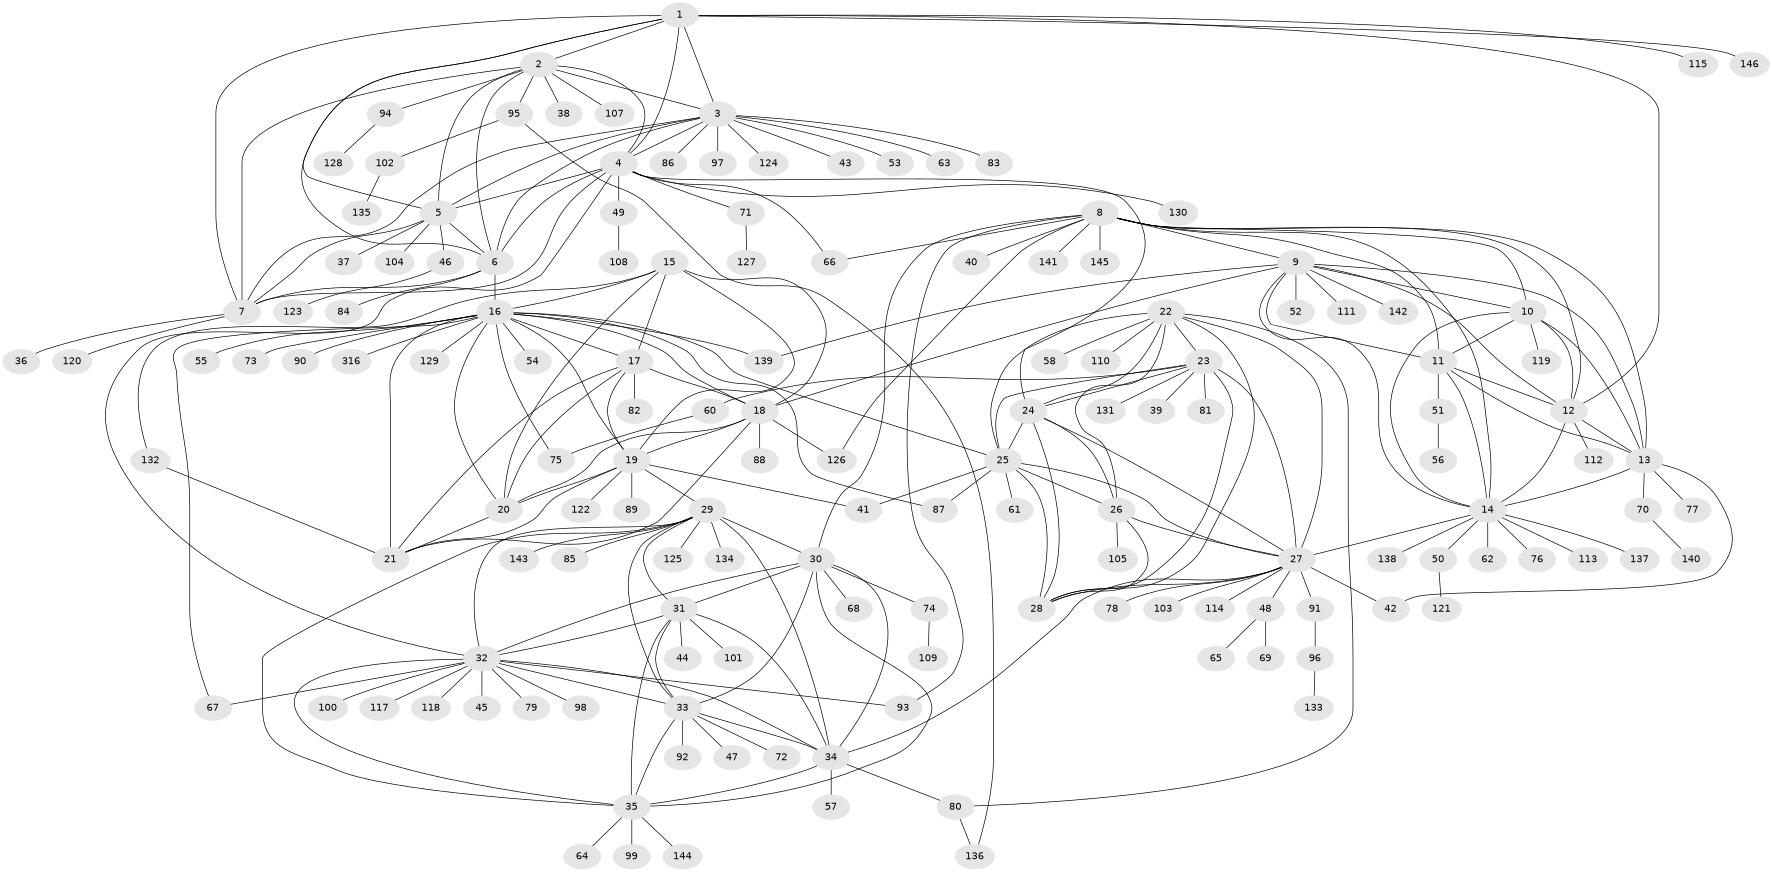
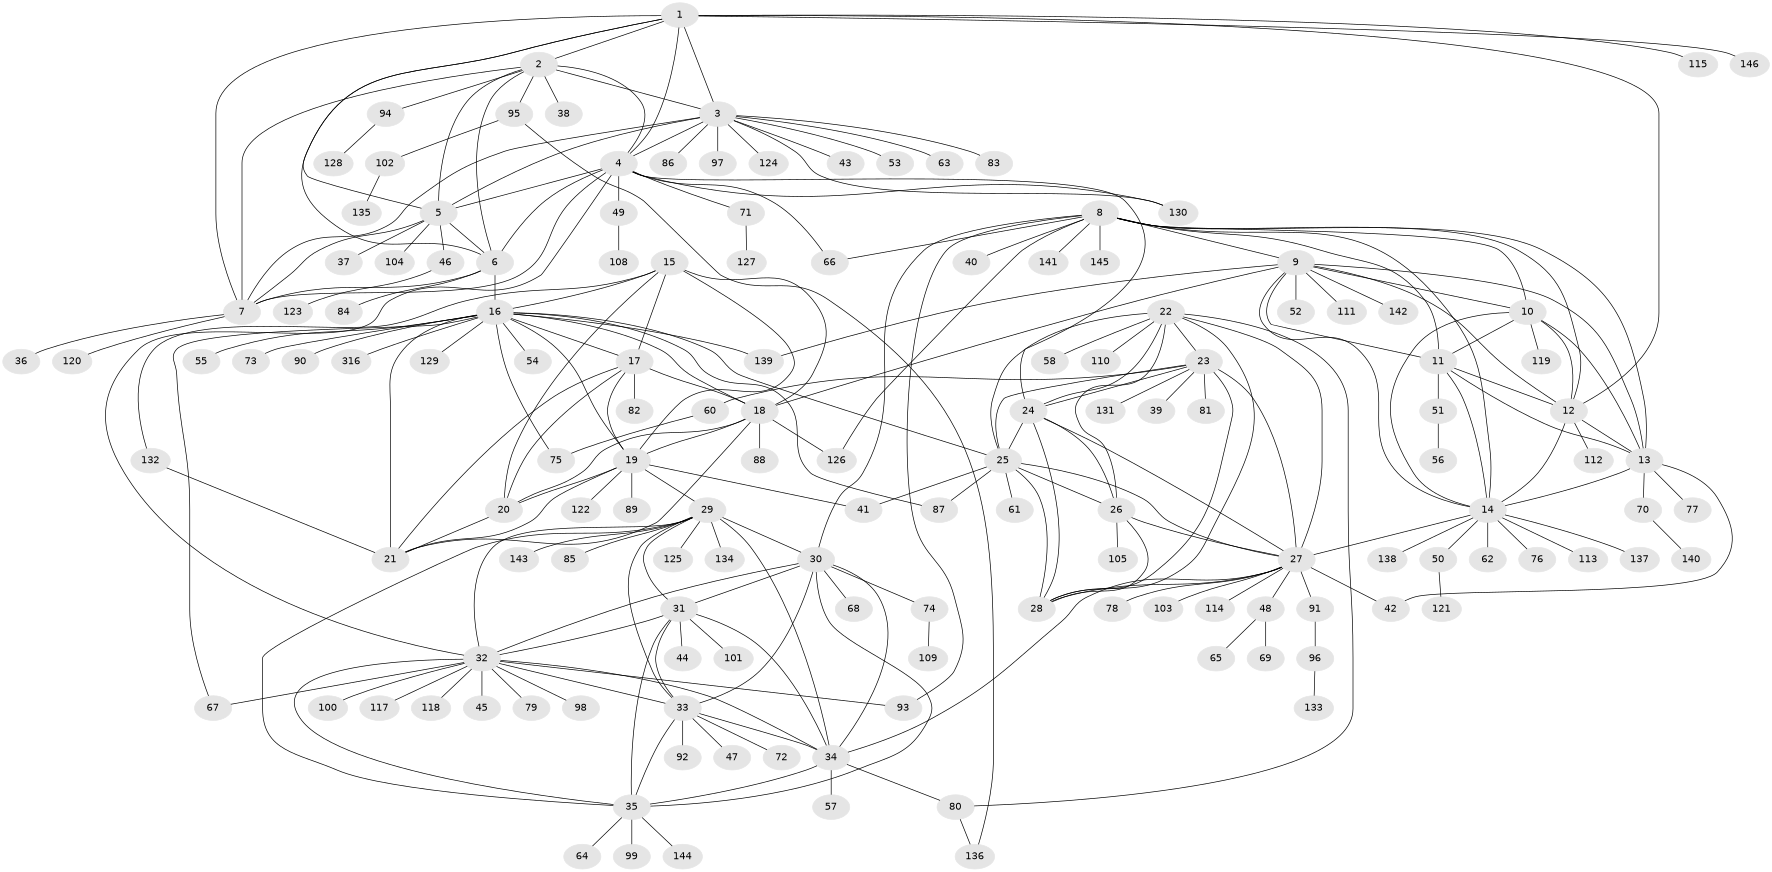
(615, 114) -> none
(579, 159) -> (939, 193)
(455, 412) -> none
